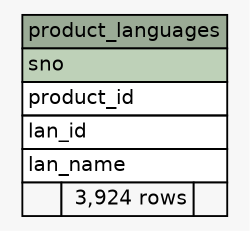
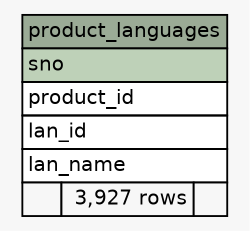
(131, 198) -> (131, 198)
